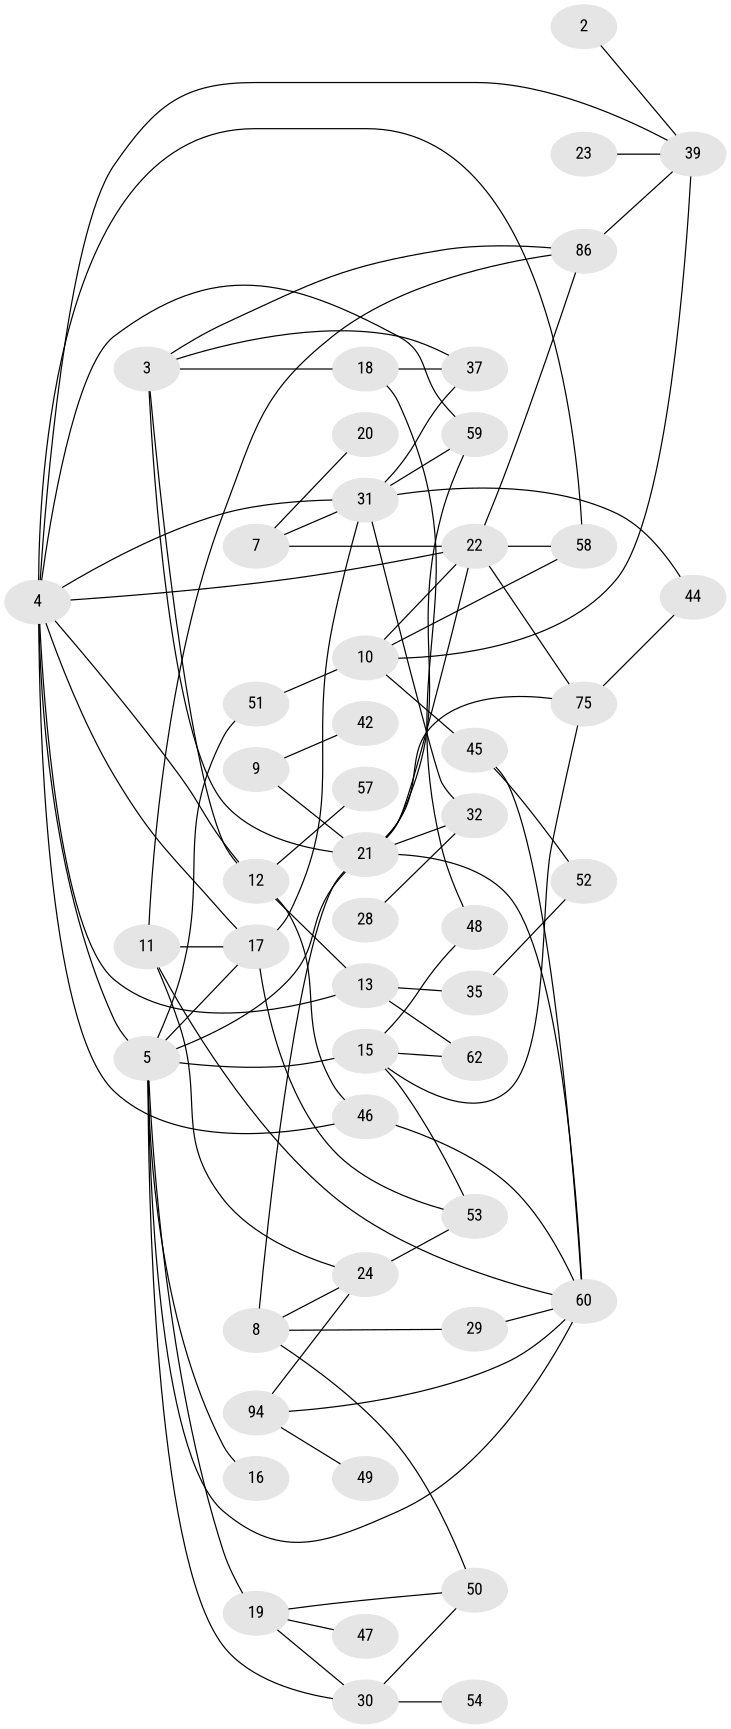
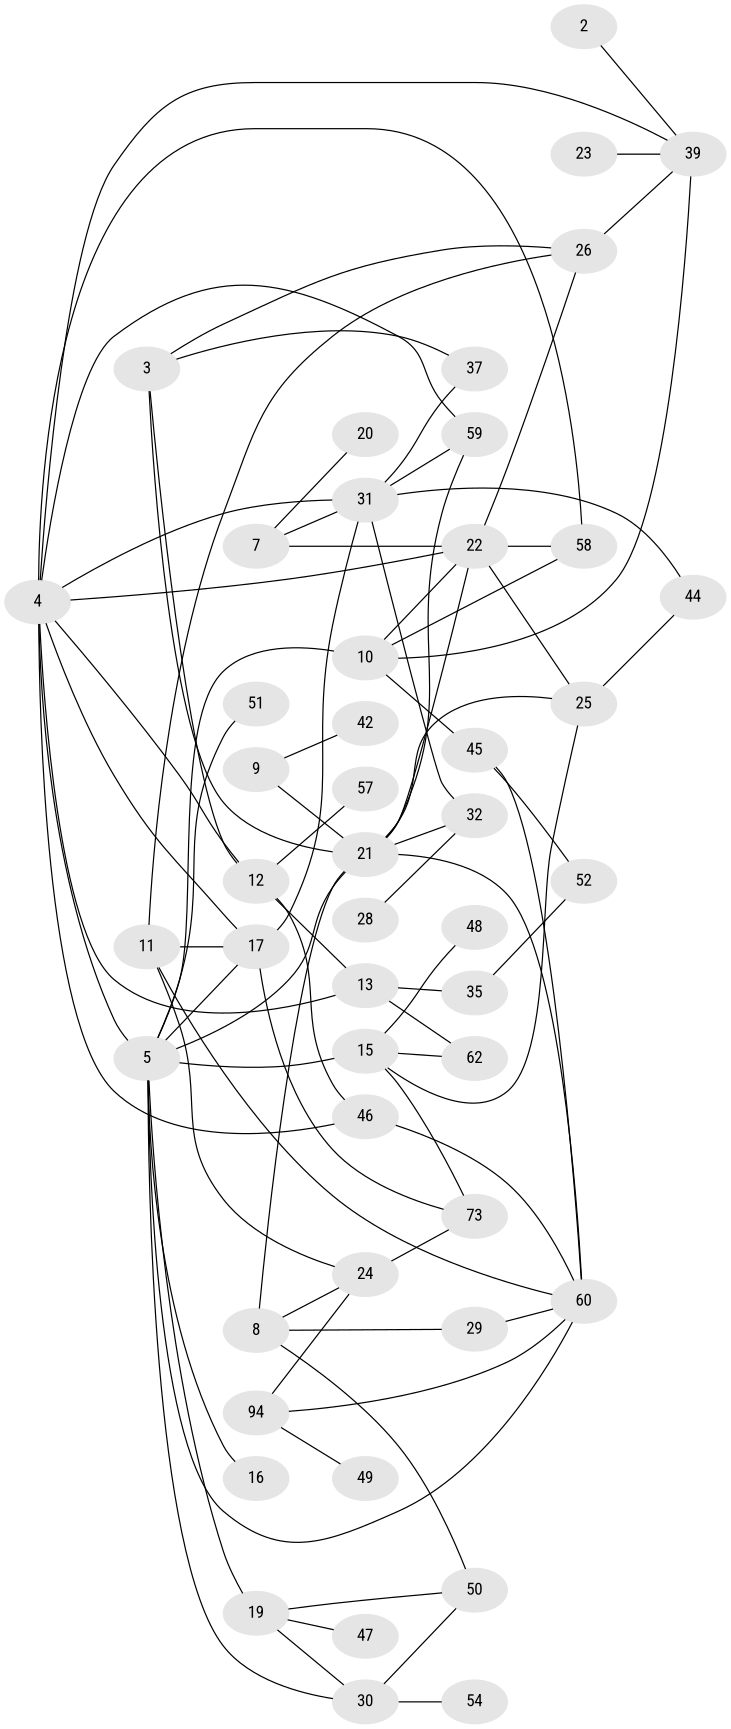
(584, 251) -> (584, 251)
(365, 369) -> none
(311, 681) -> (190, 808)
(584, 704) -> (584, 704)
(475, 1216) -> (475, 1216)
